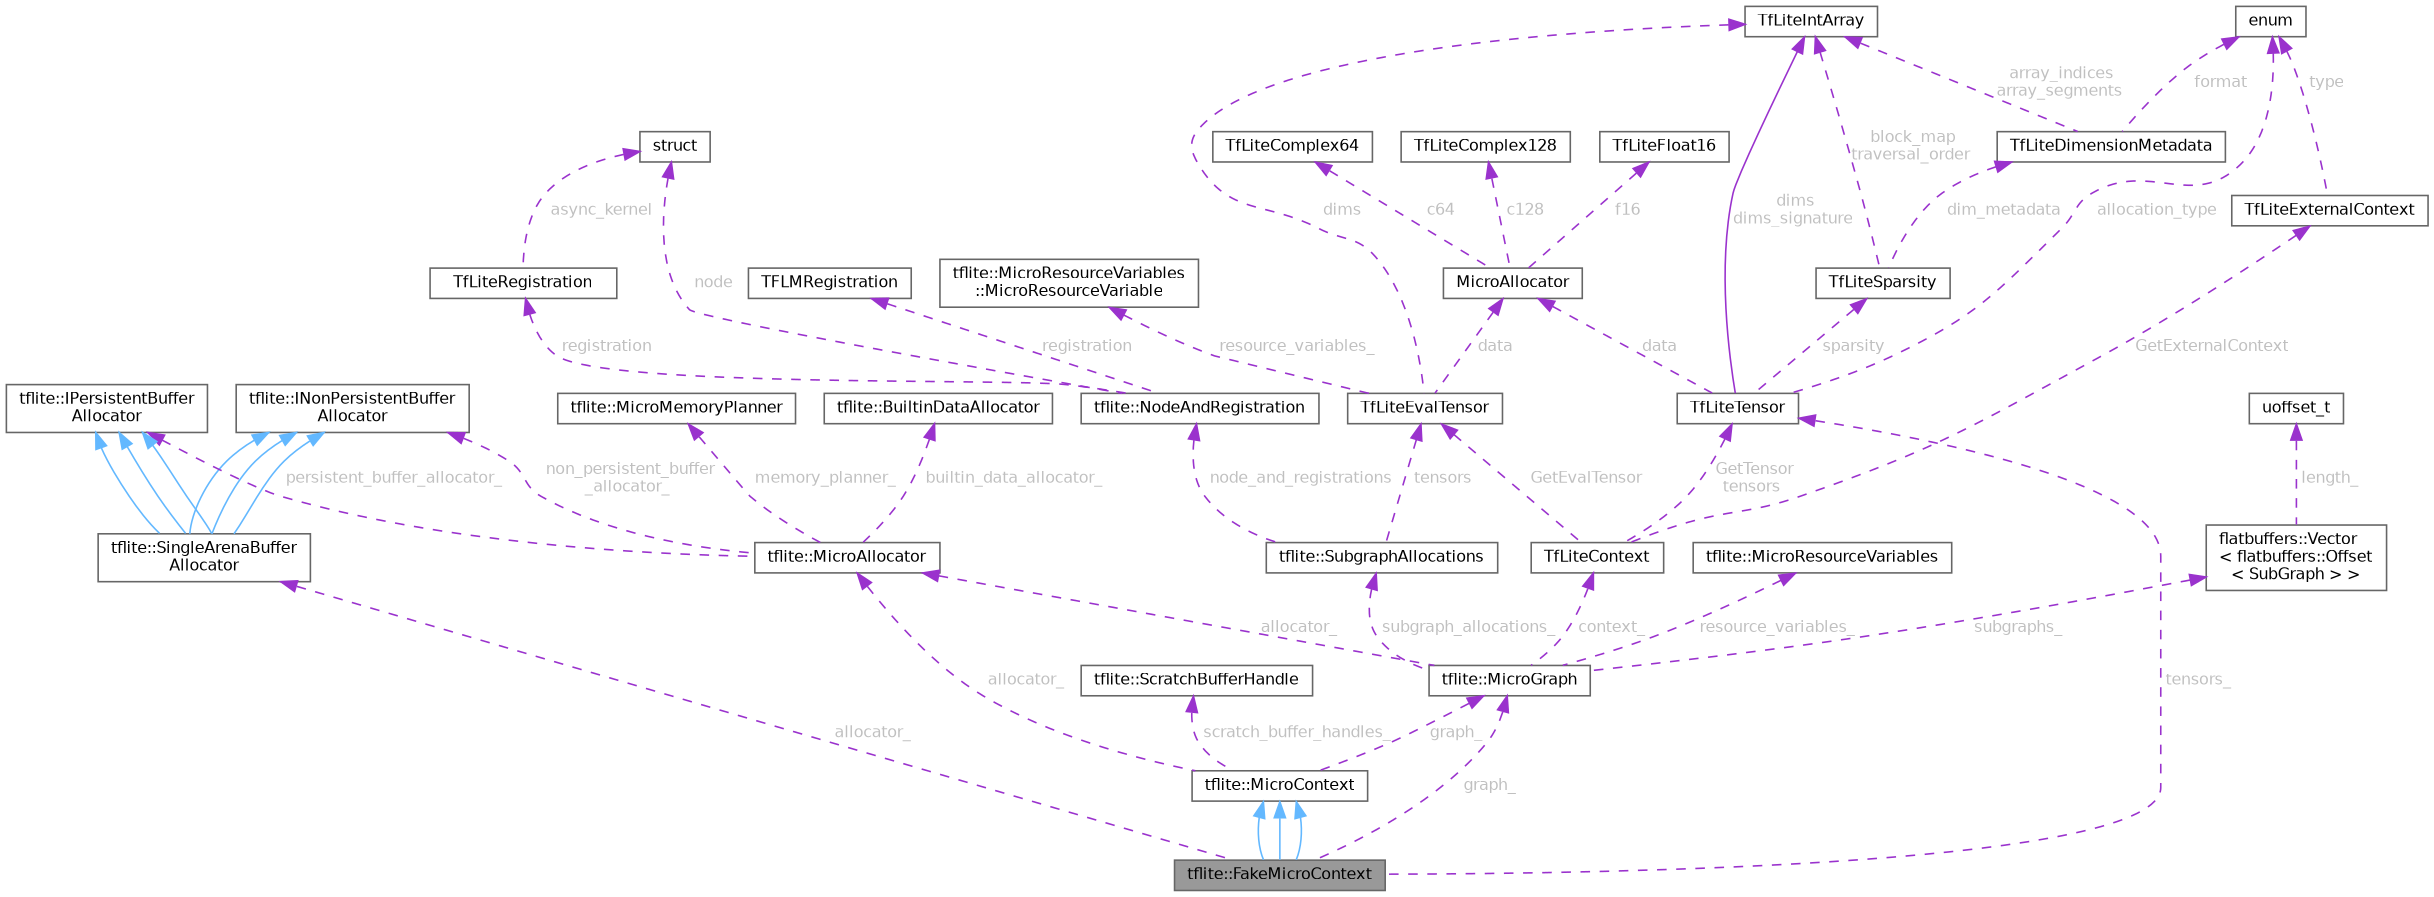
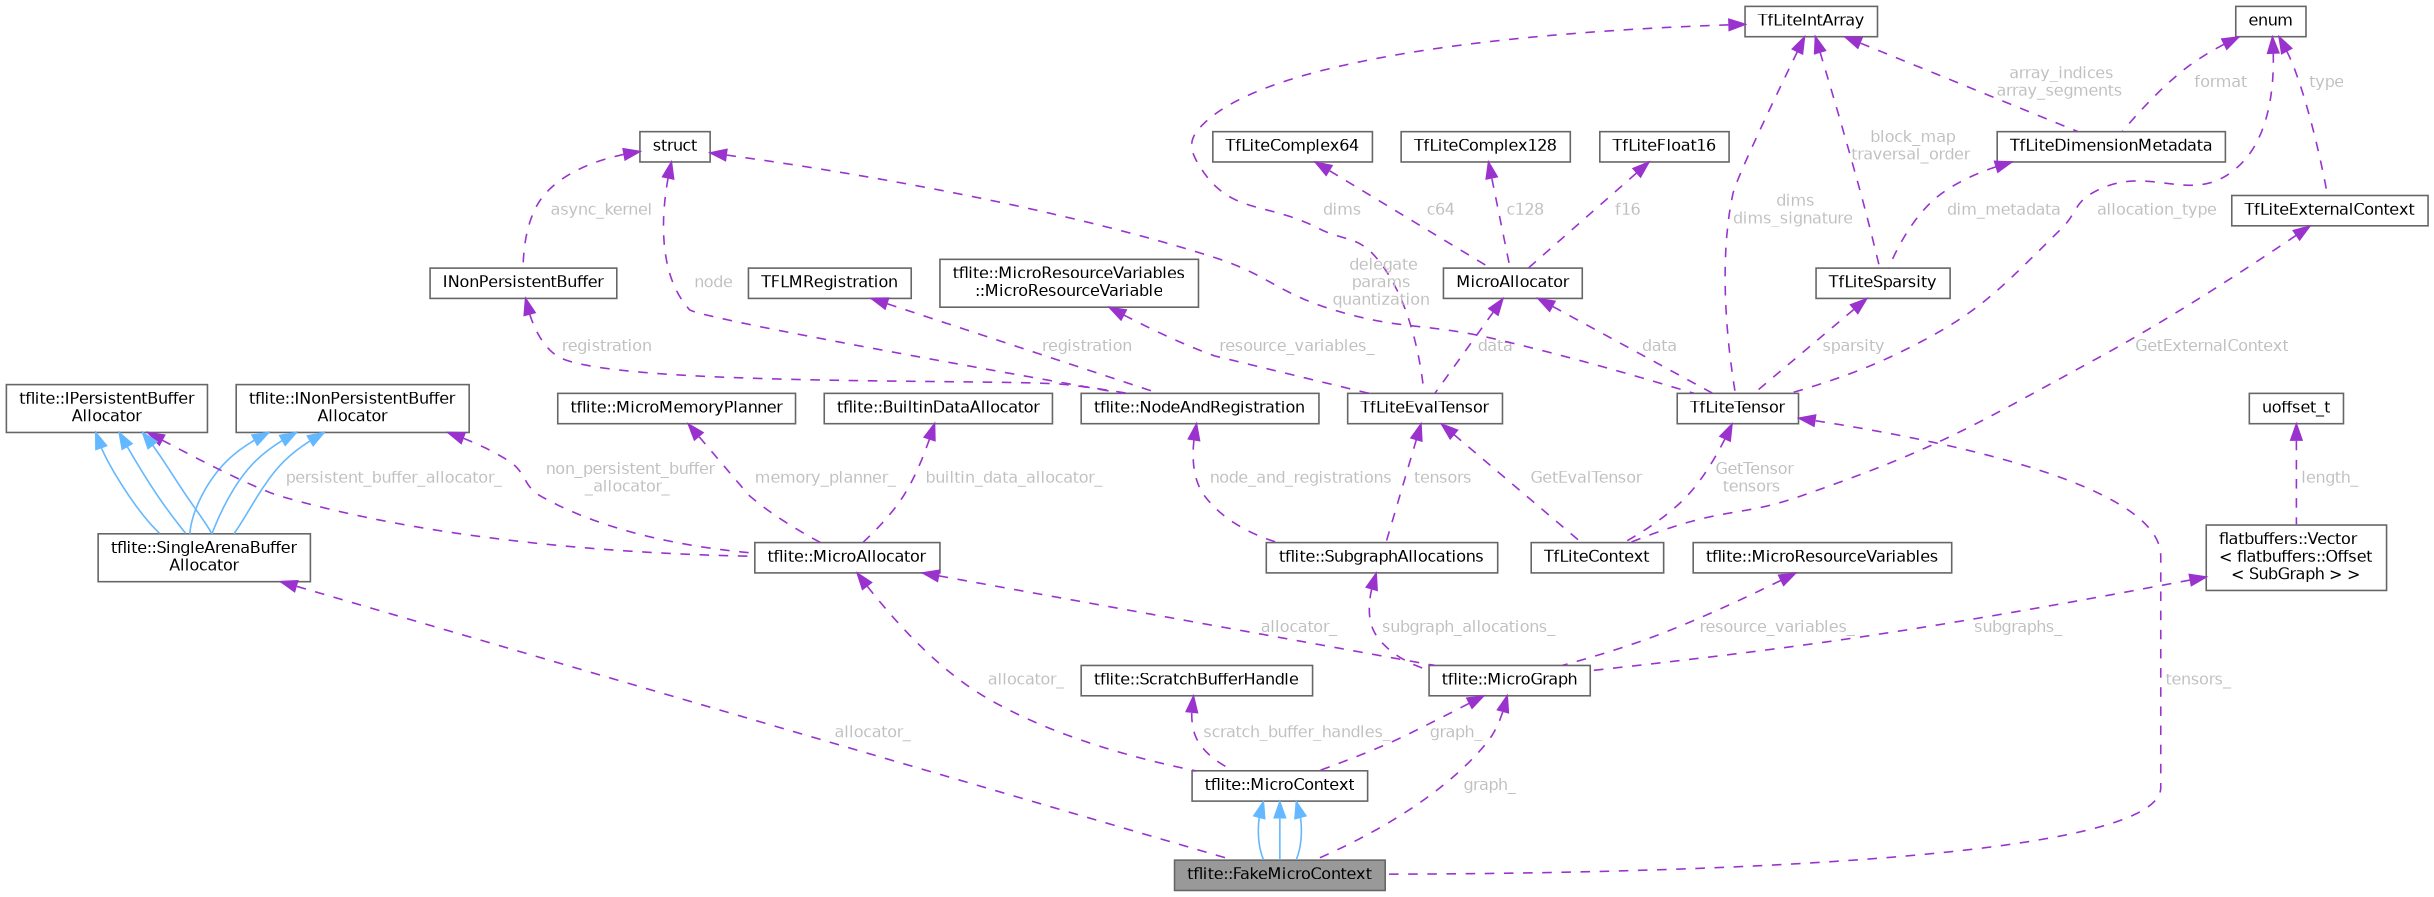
(1729, 216) -> (1729, 216)
none -> (1215, 258)
(523, 283) -> (523, 283)
(1566, 632) -> none
